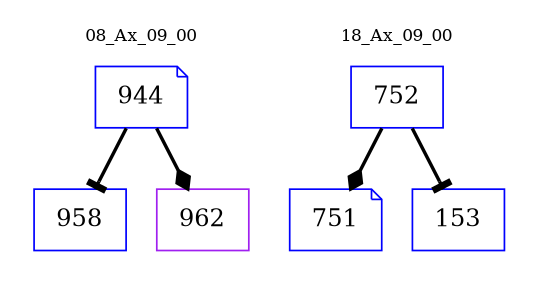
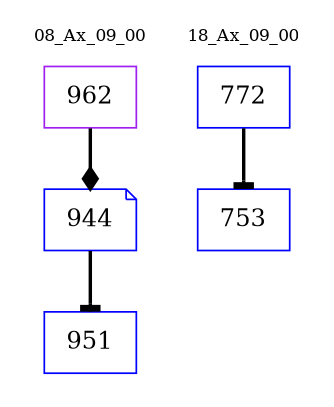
(397, 97) -> (244, 97)
(167, 149) -> (90, 148)
(80, 220) -> (90, 343)
(336, 220) -> none
(458, 220) -> (244, 220)
